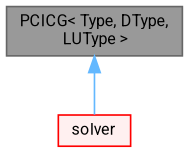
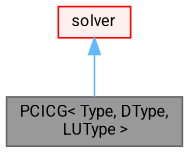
(94, 94) -> (94, 76)
